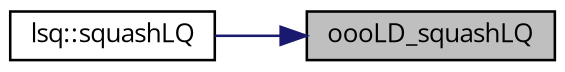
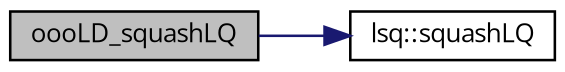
(248, 36) -> (292, 36)
